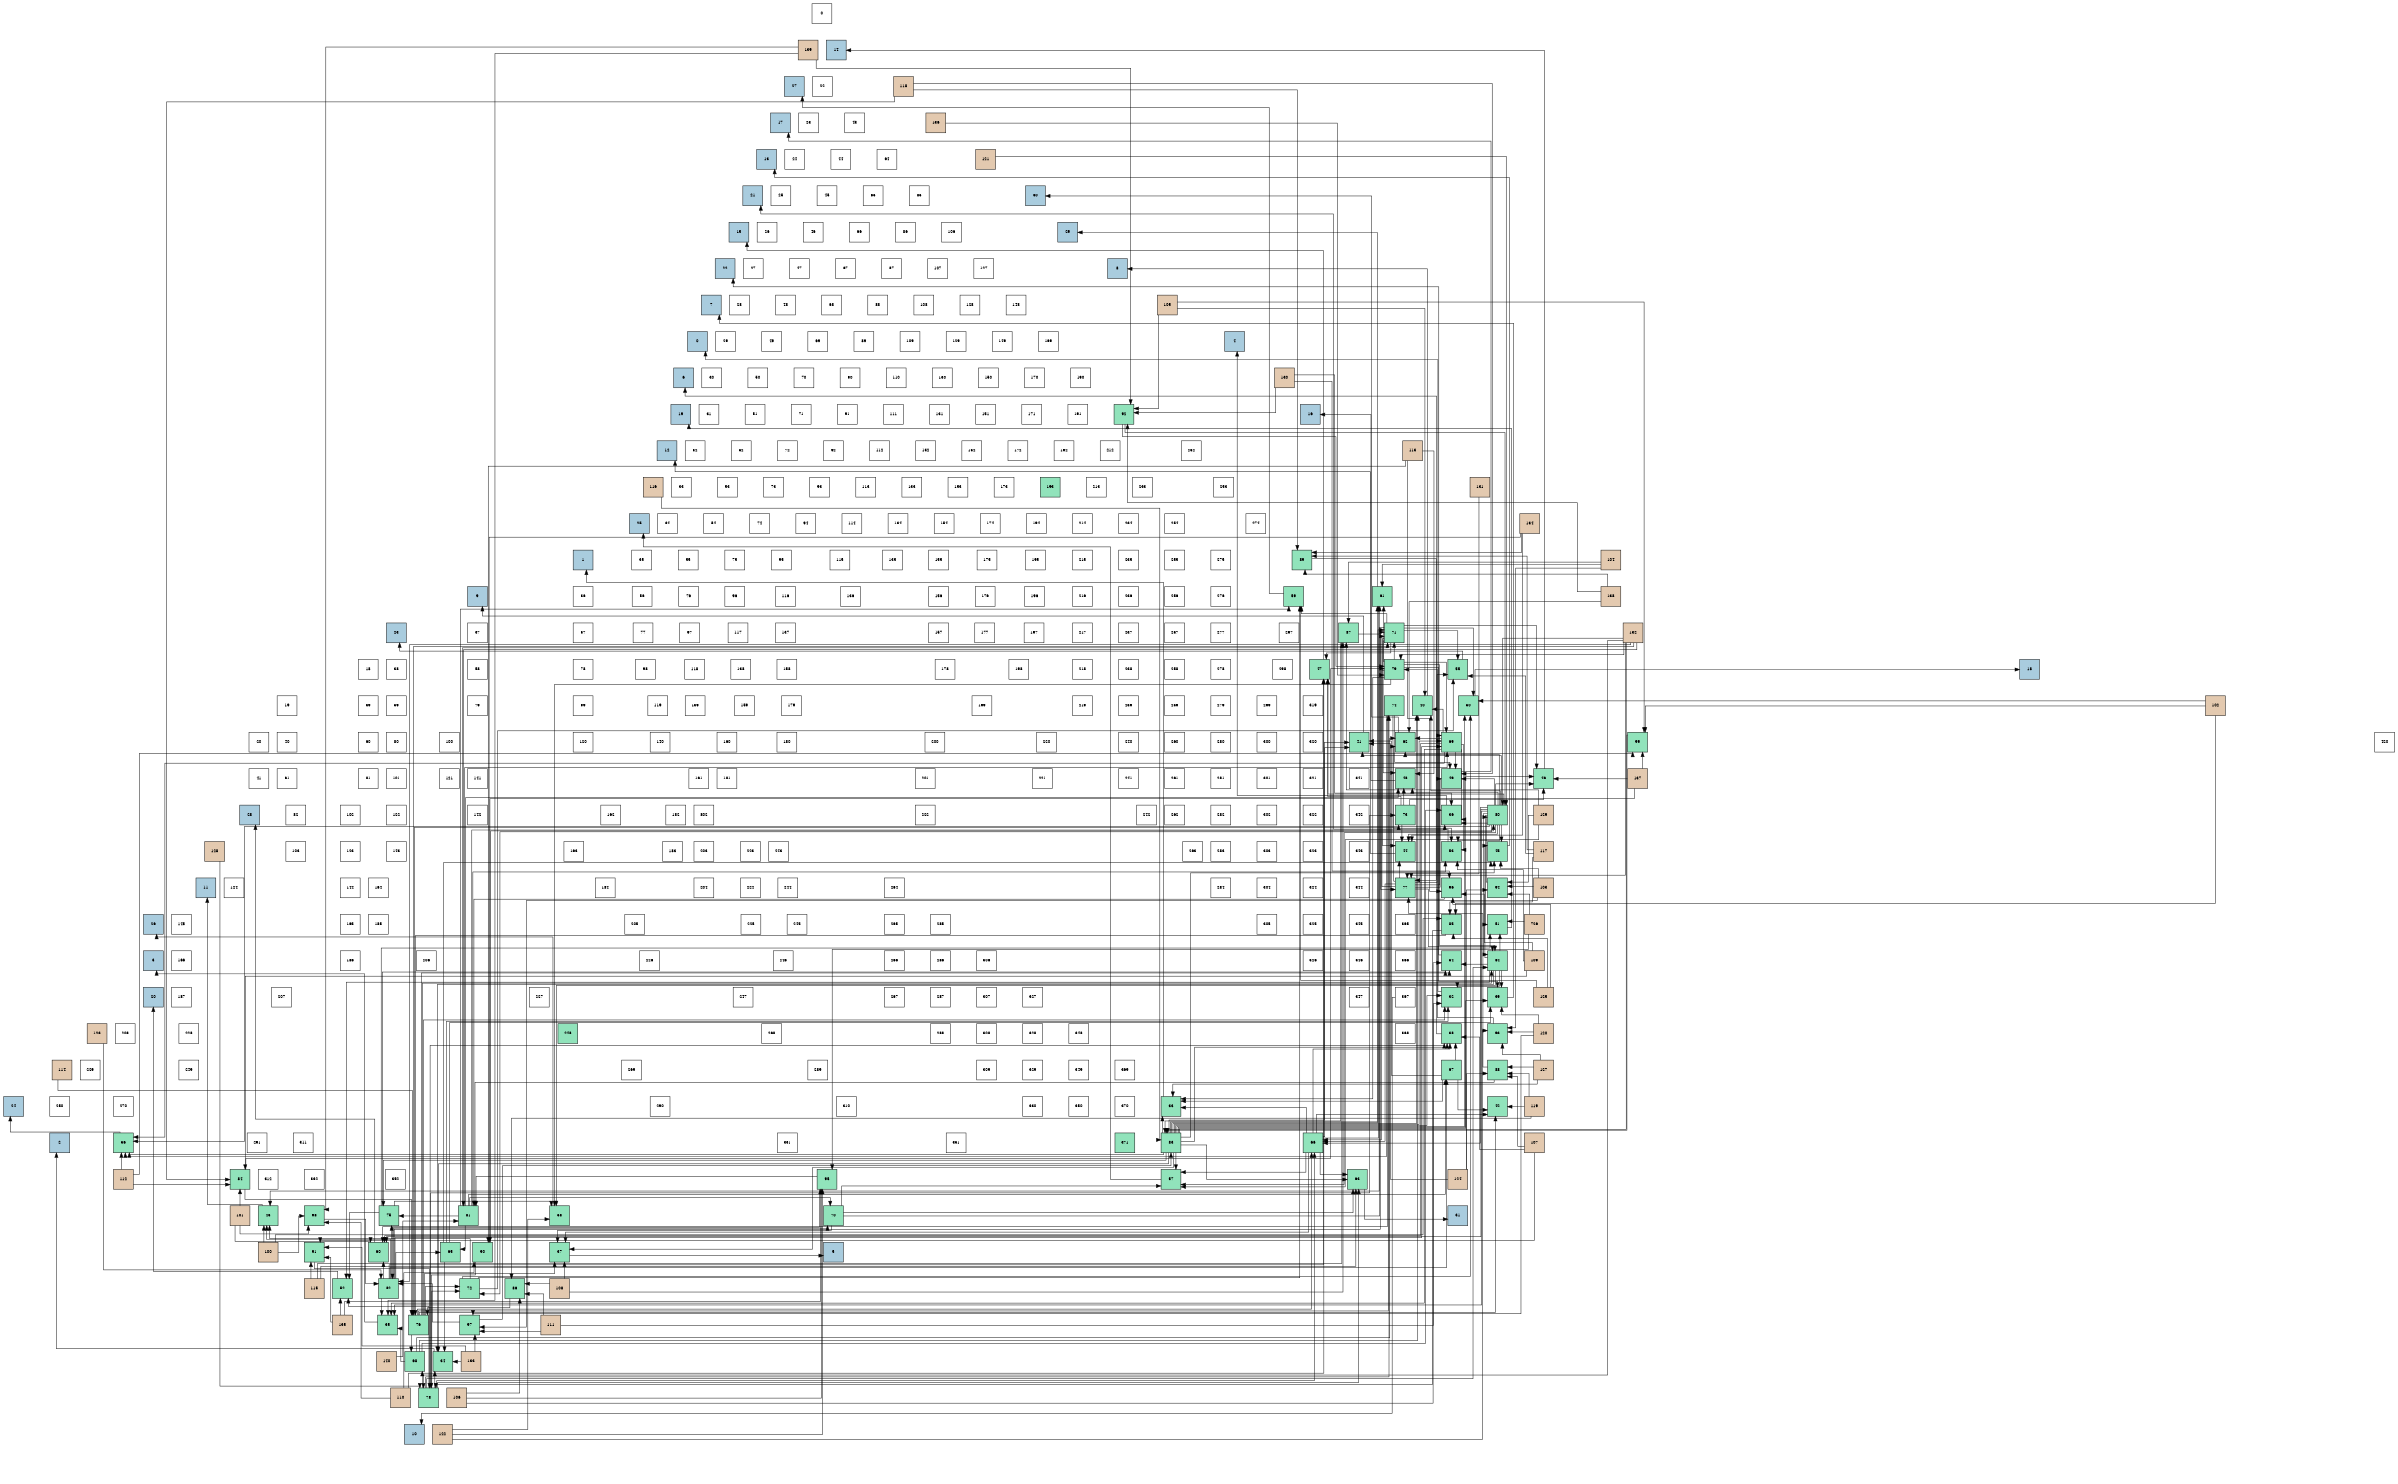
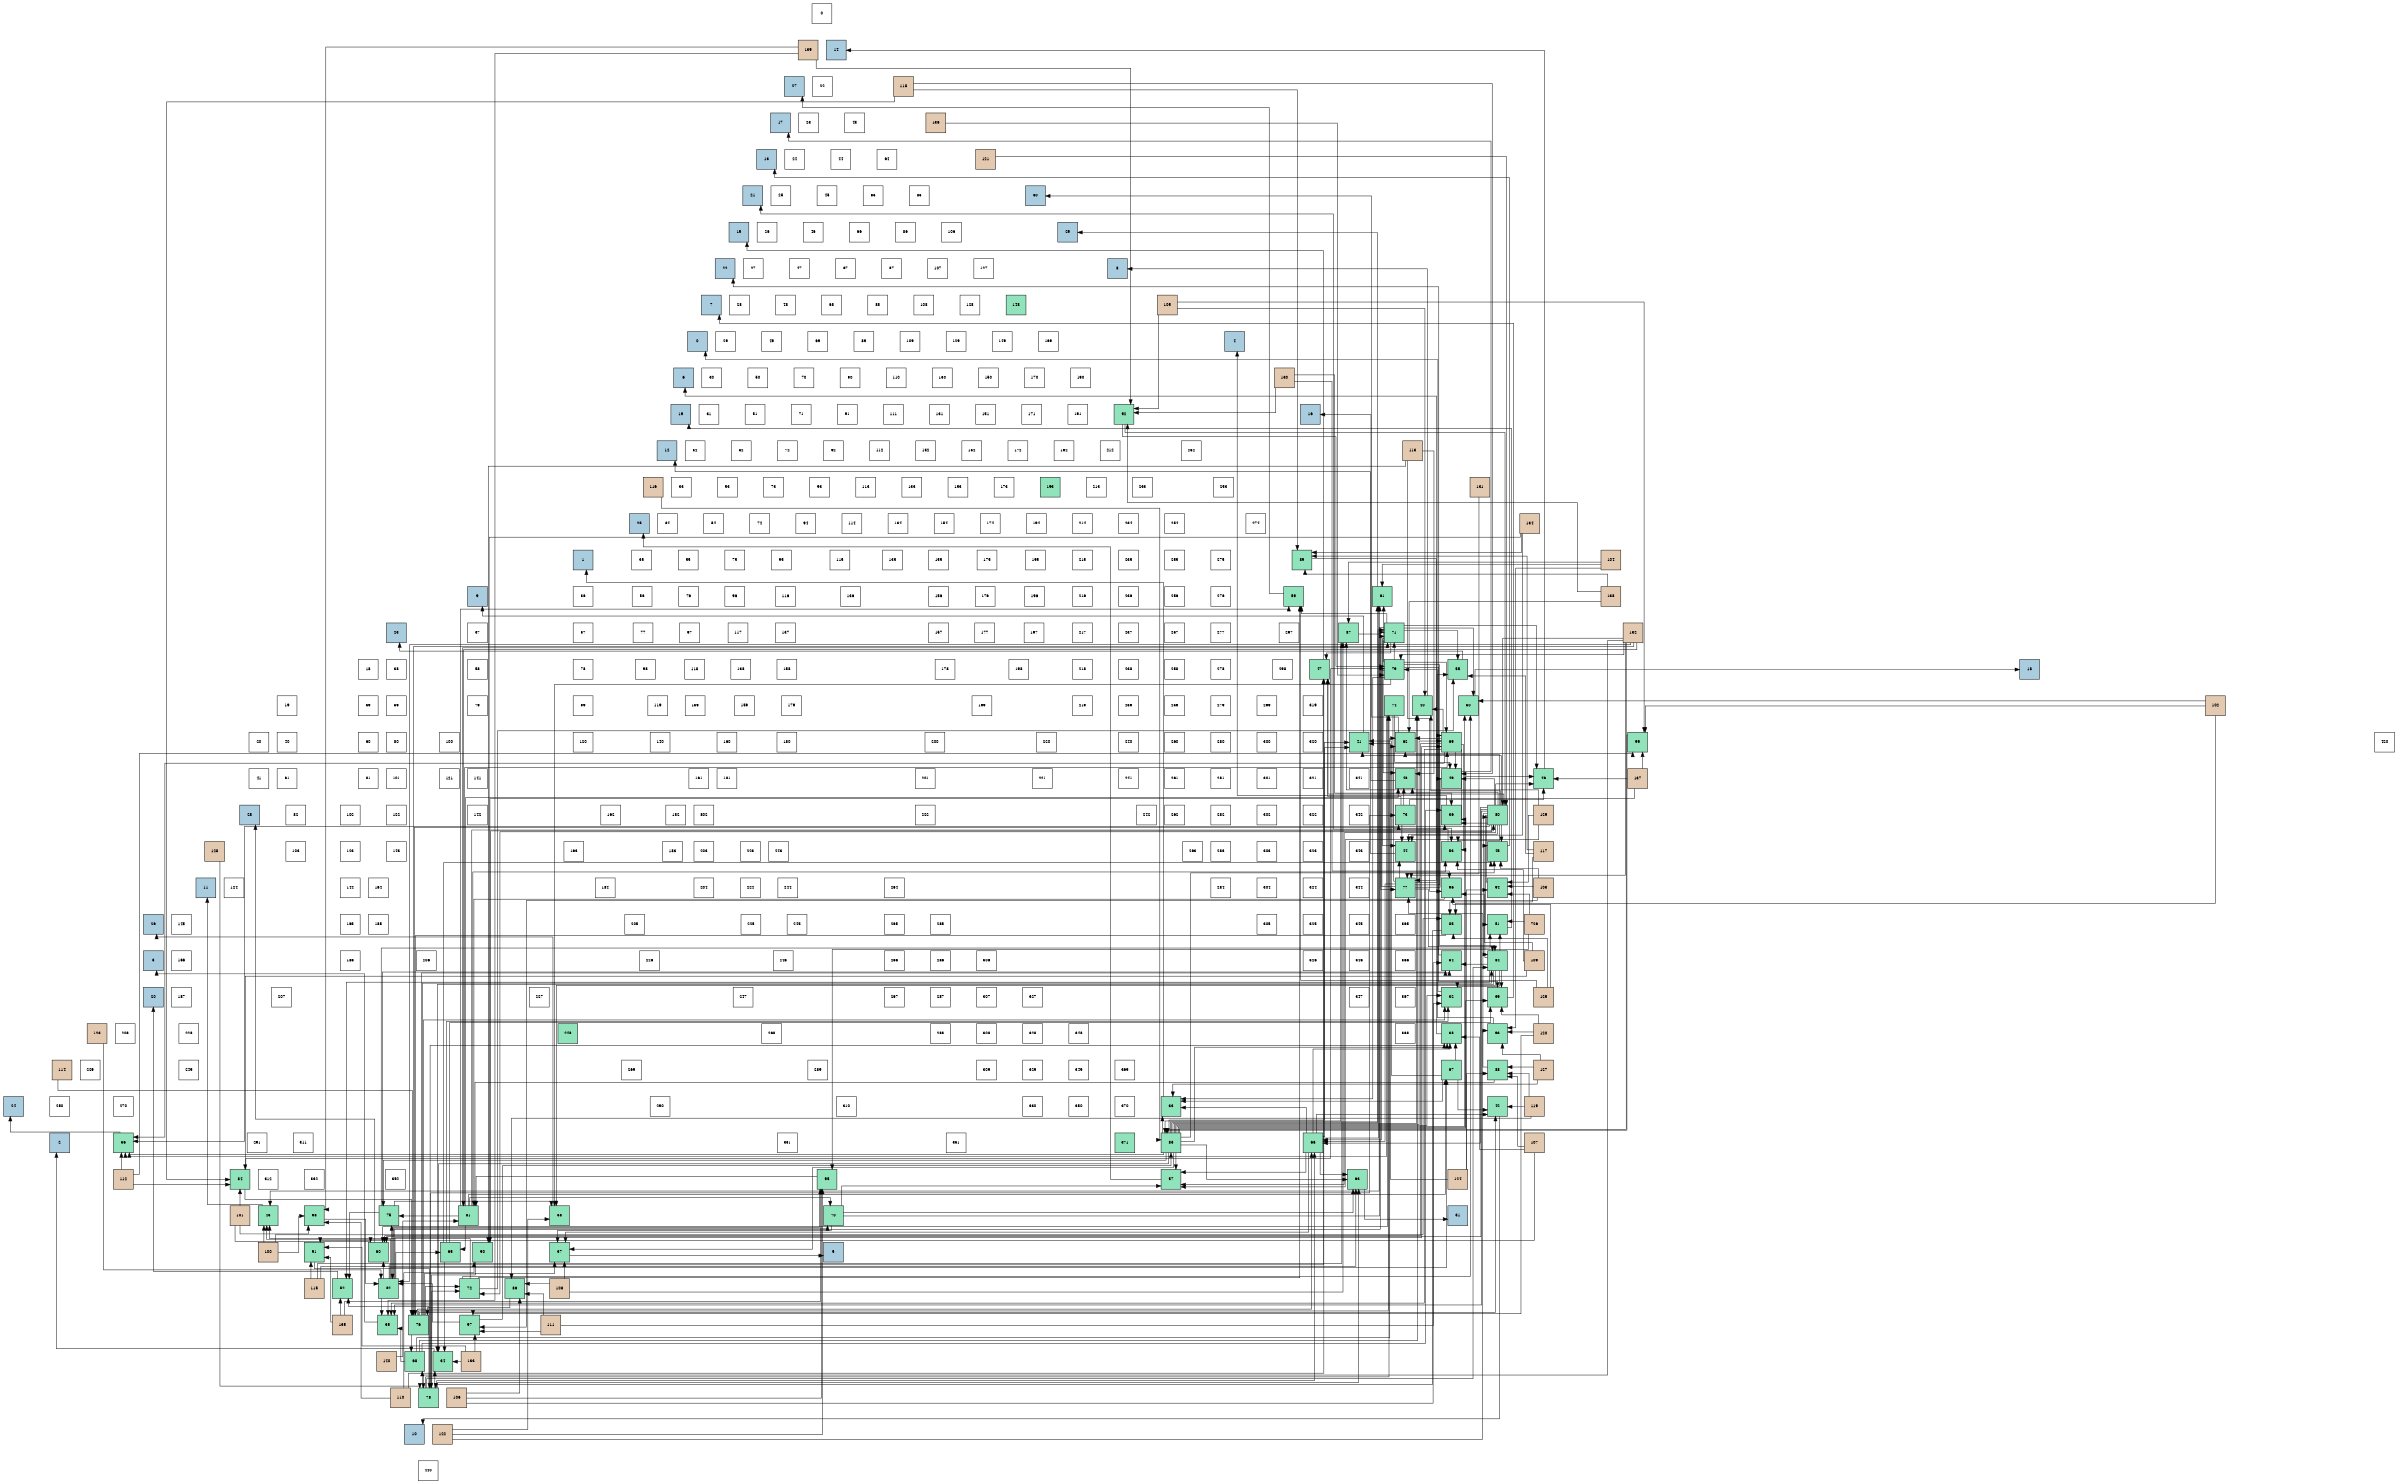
(1016, 305) -> (1016, 305)
(1113, 1413) -> (1112, 1419)
none -> (428, 1471)
